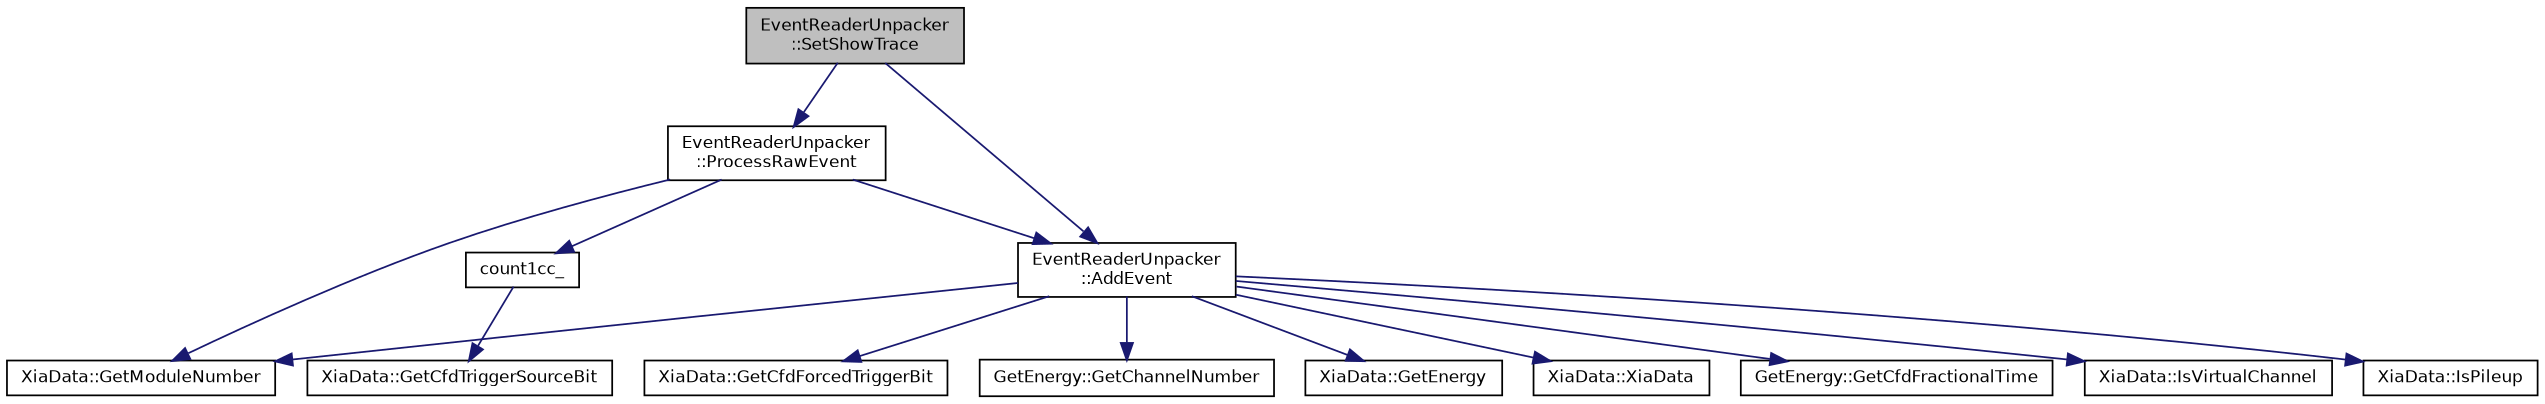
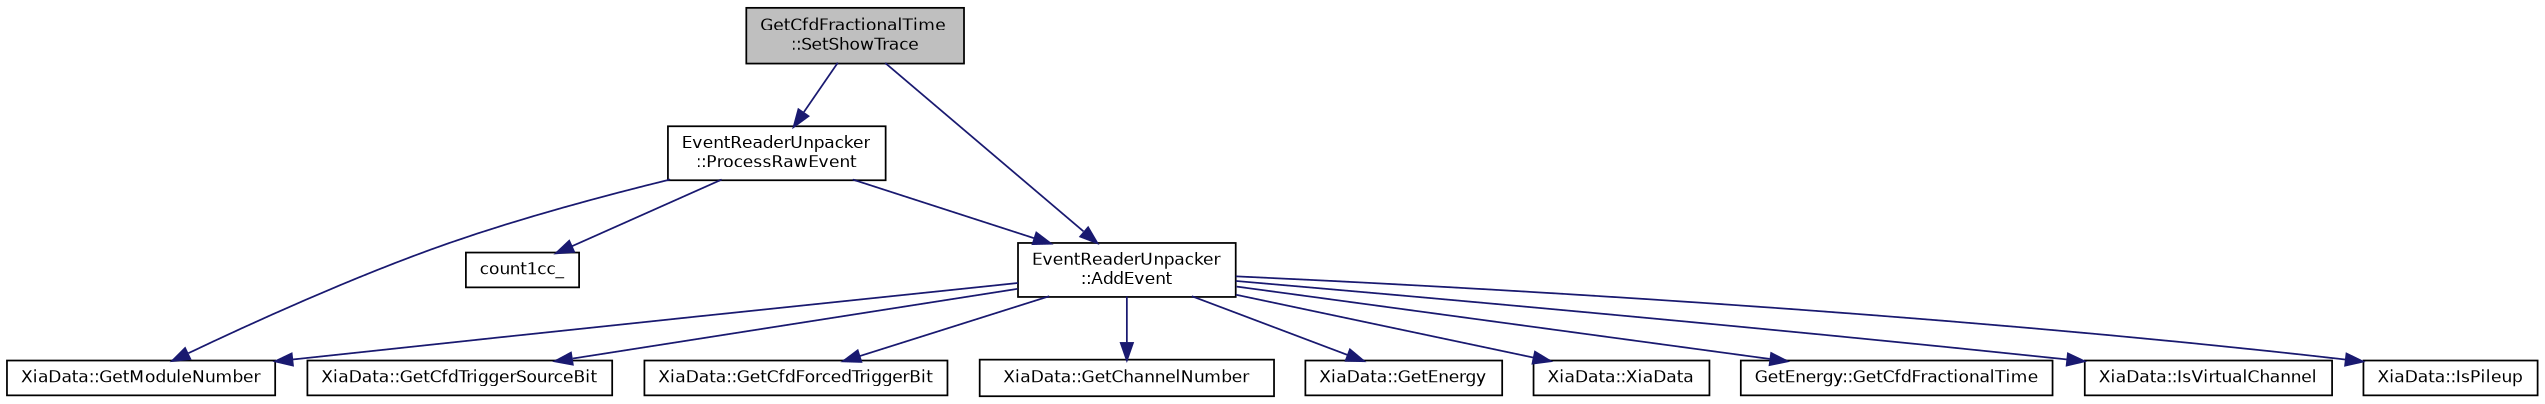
(855, 36) -> (855, 36)
(496, 316) -> (795, 324)
(1127, 378) -> (1127, 378)
